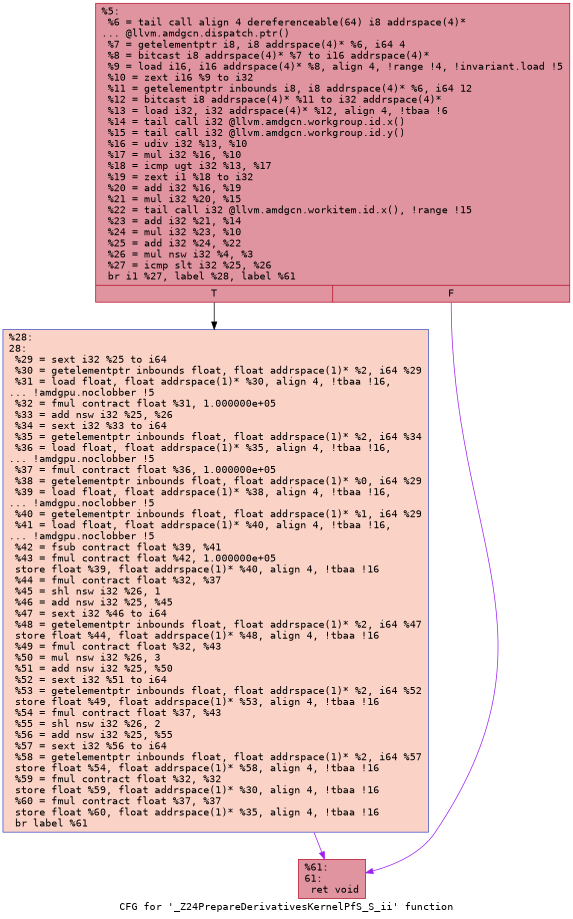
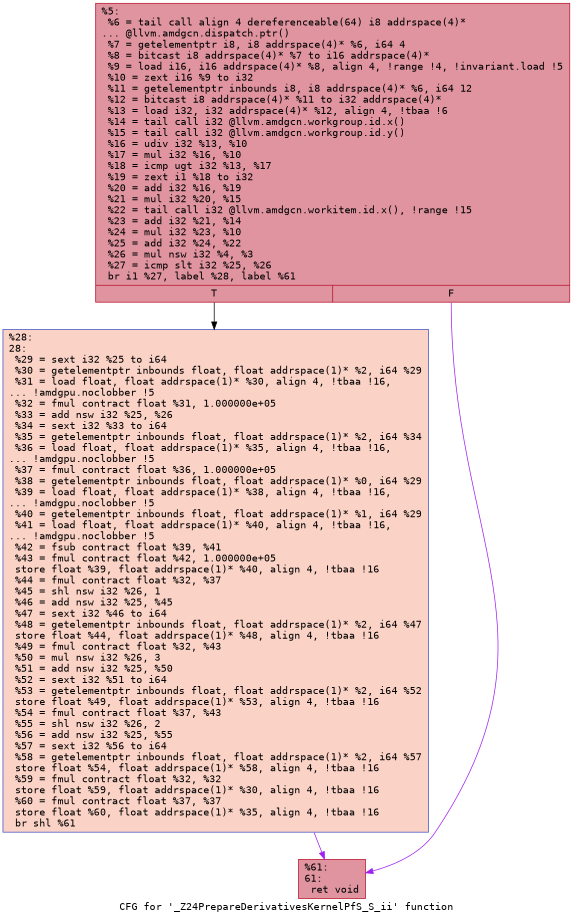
(49, 823) -> (42, 823)
